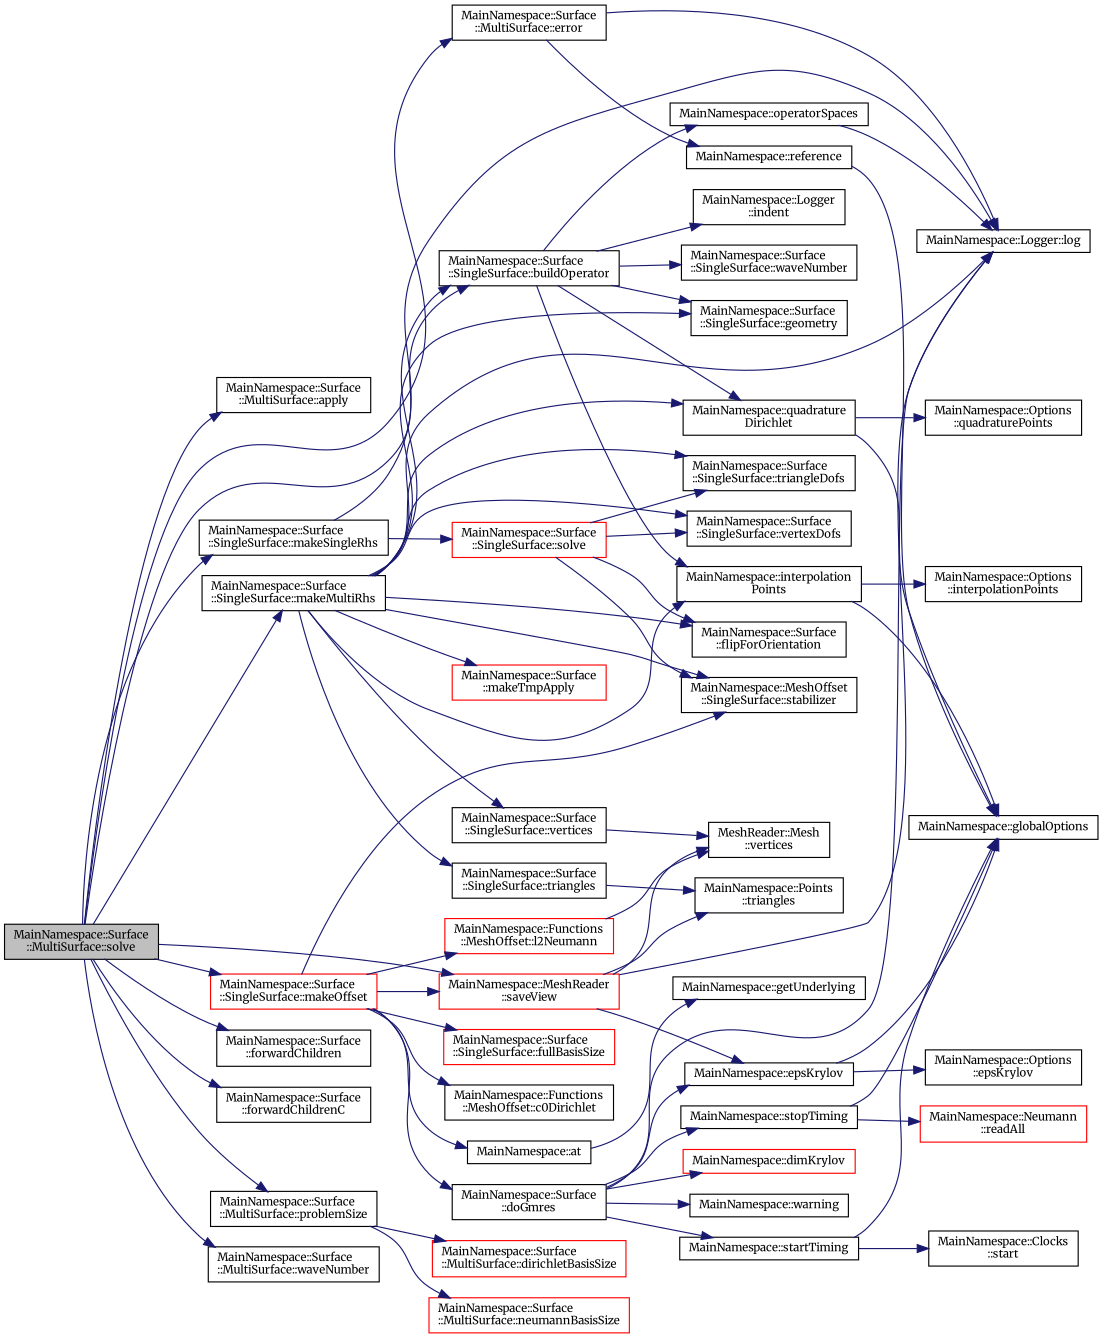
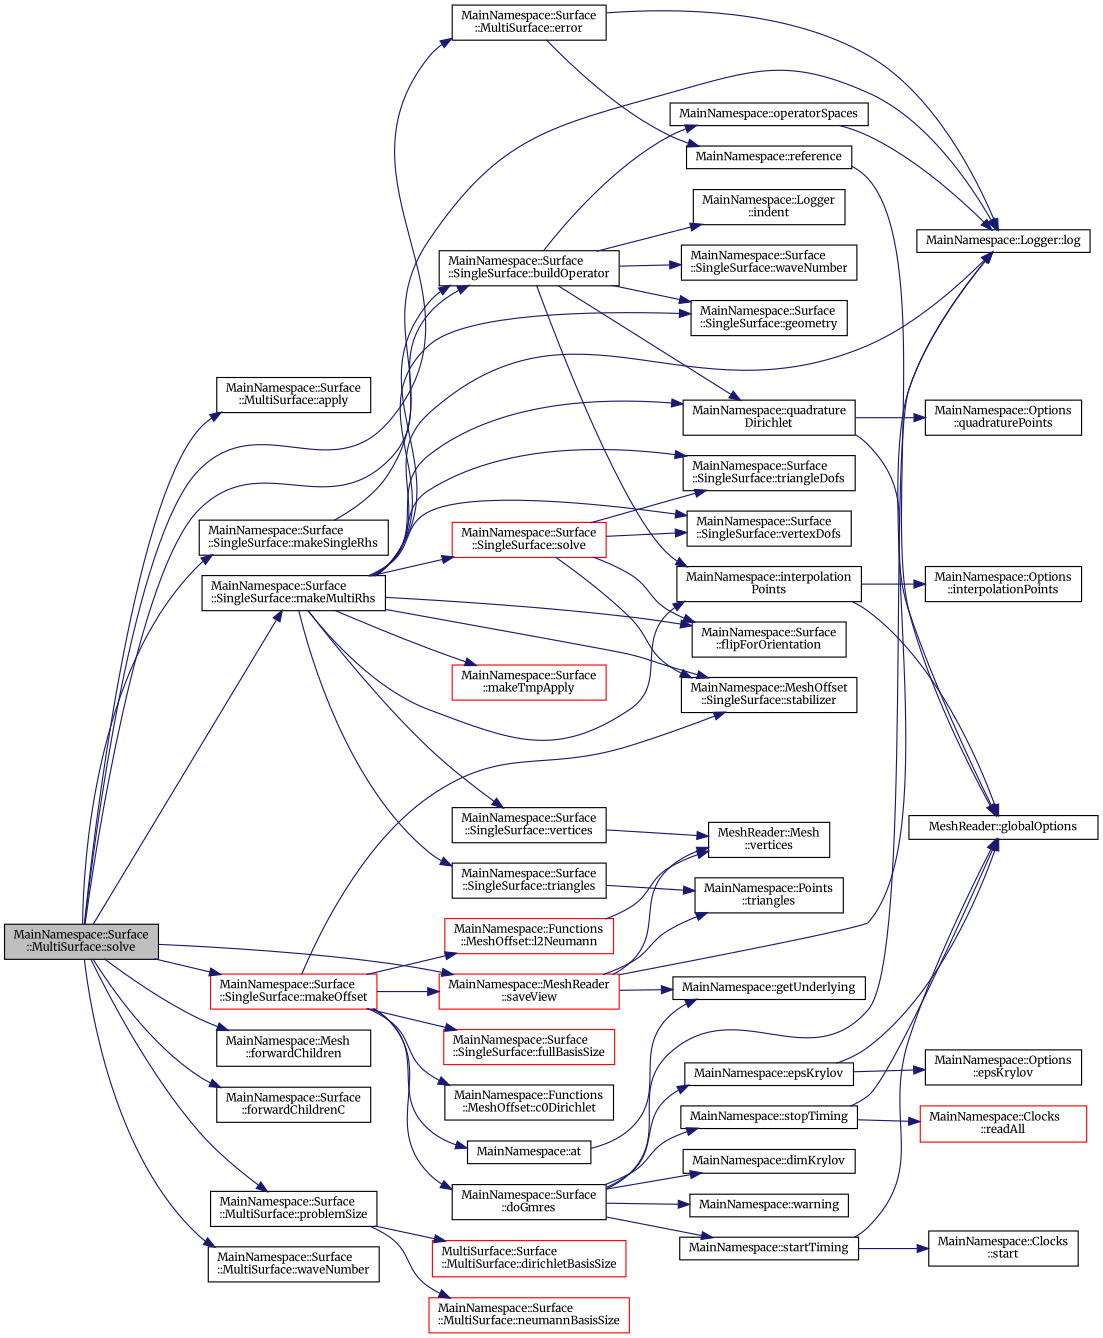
(414, 539) -> (406, 568)
(1003, 827) -> (1003, 827)
(669, 1033) -> (640, 990)
(294, 1048) -> (294, 1048)
(1003, 1124) -> (1003, 1124)
(769, 1161) -> (769, 1161)
(529, 1259) -> (529, 1259)
